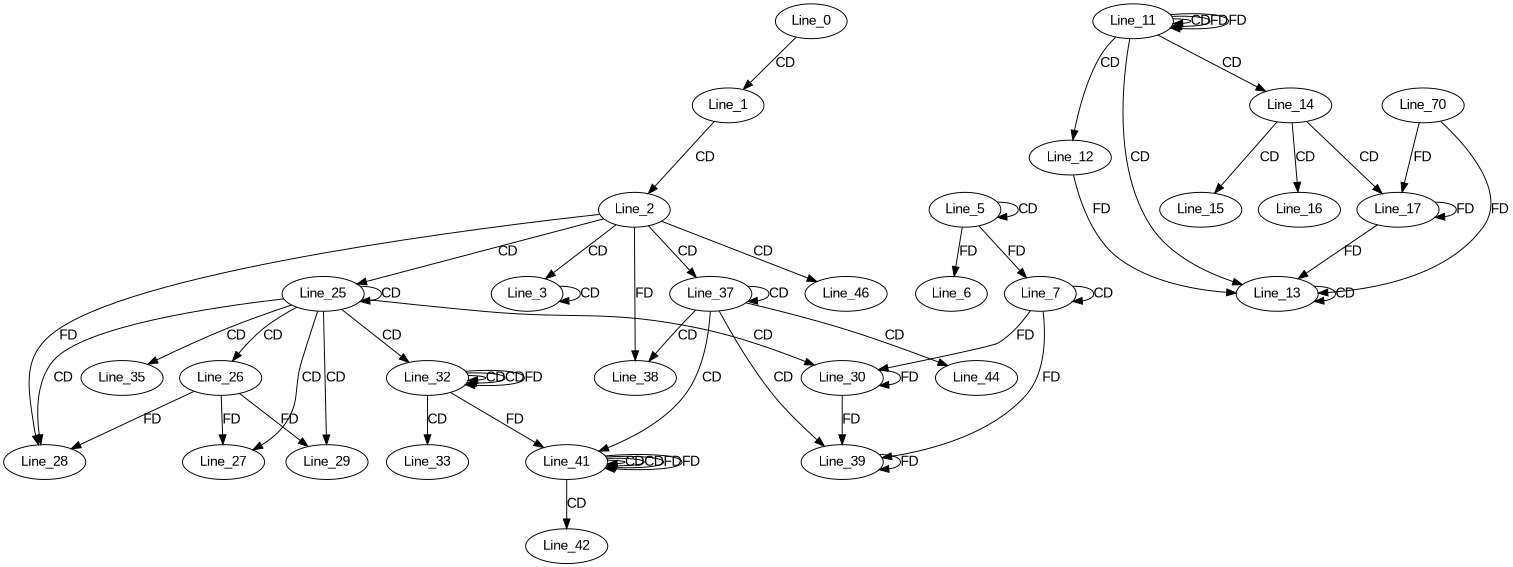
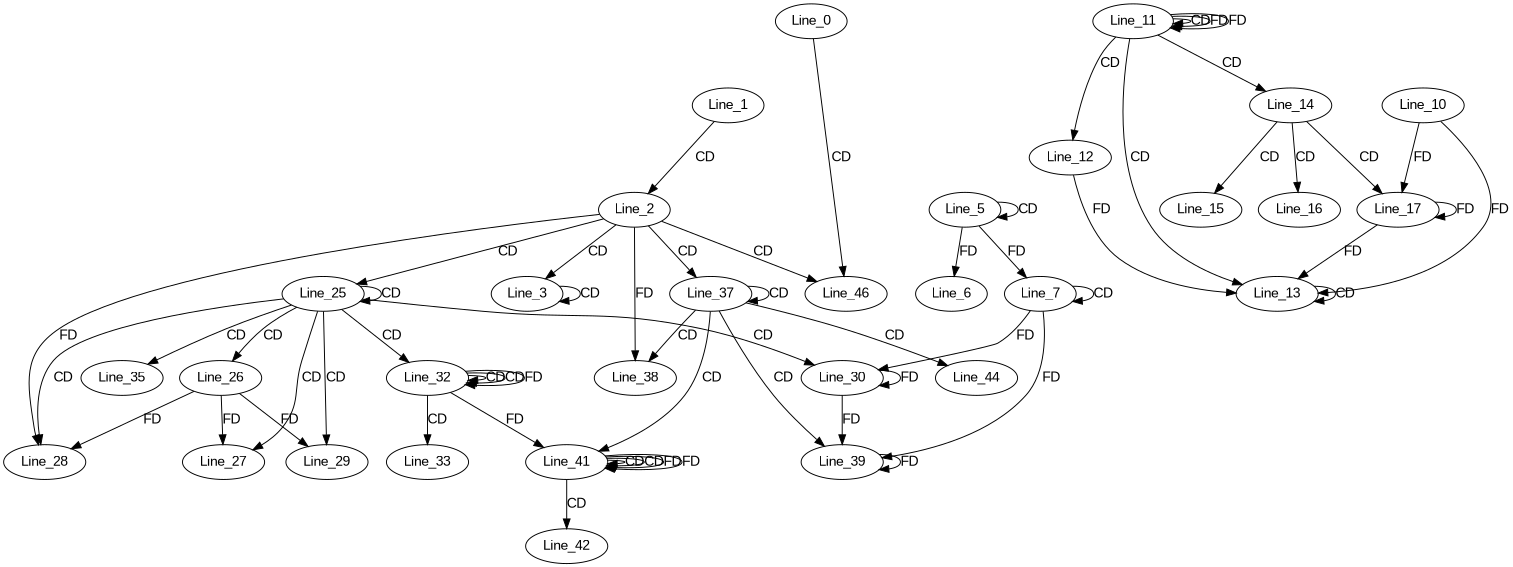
(773, 60) -> (828, 153)
(1423, 105) -> (1423, 105)
